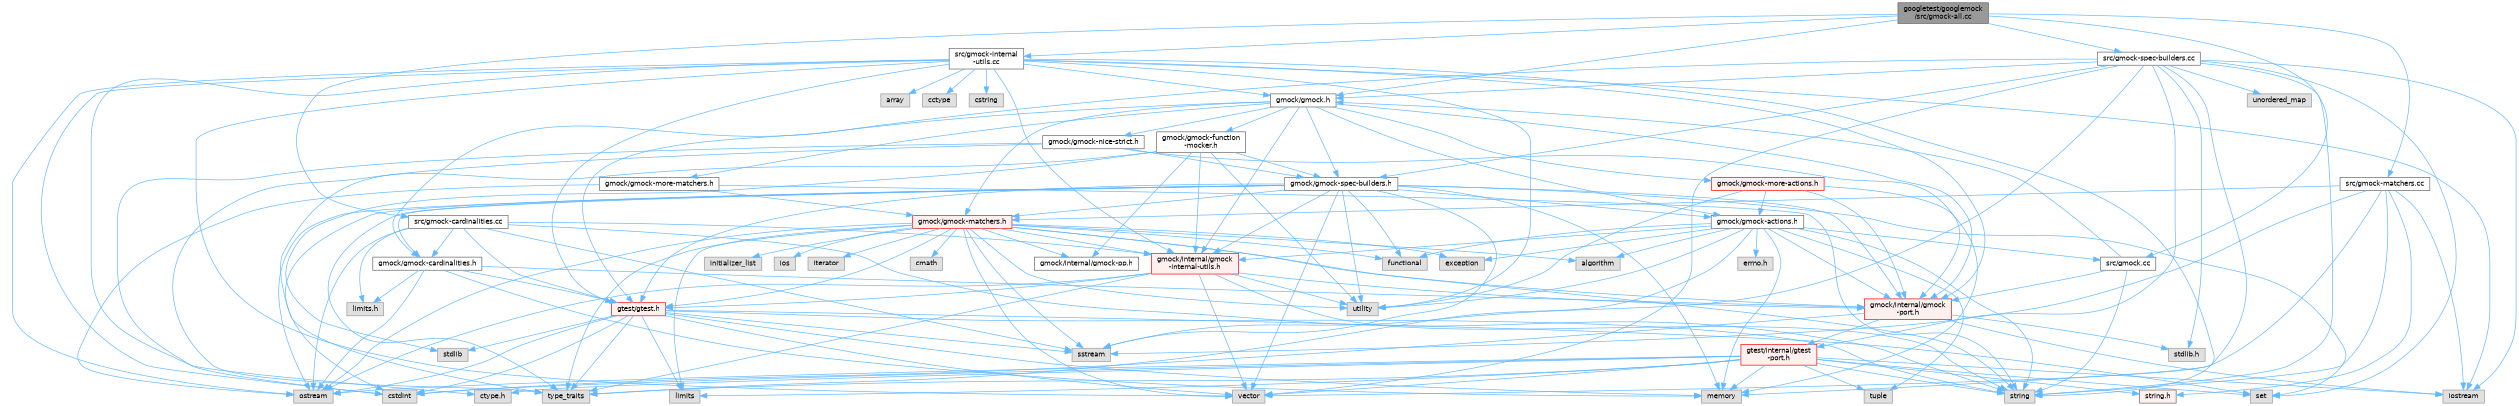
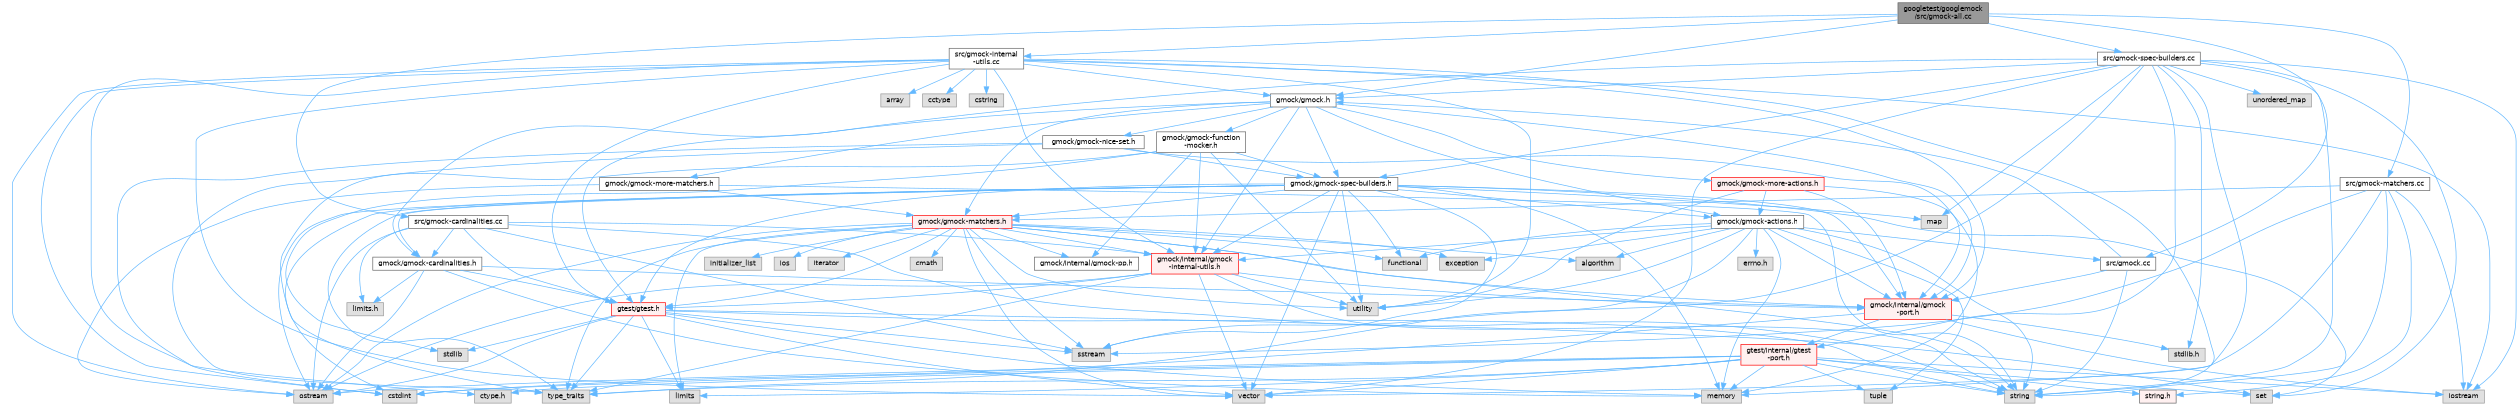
(1093, 142) -> (1093, 142)
none -> (1934, 222)
(529, 363) -> none
